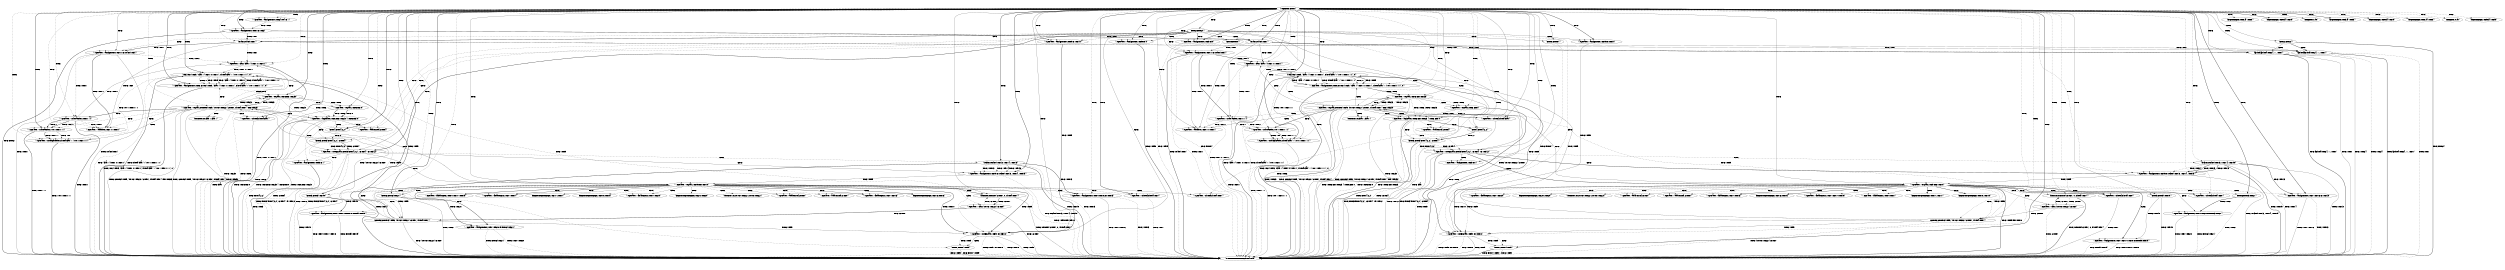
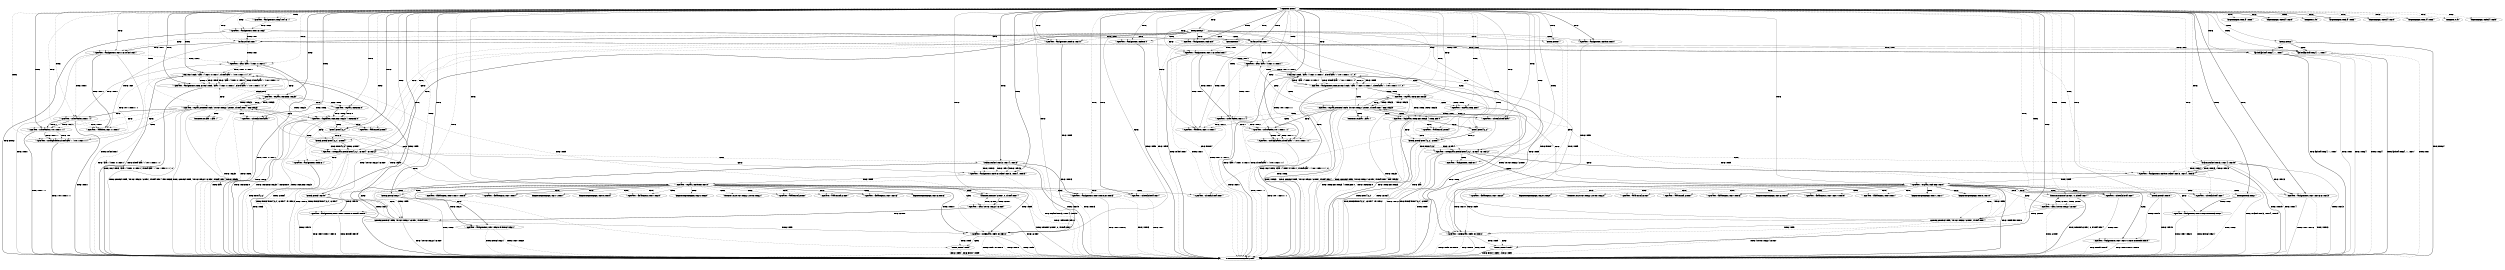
(750, 9) -> (750, 9)
(1240, 259) -> (1240, 259)
